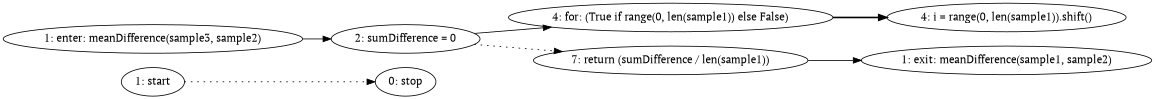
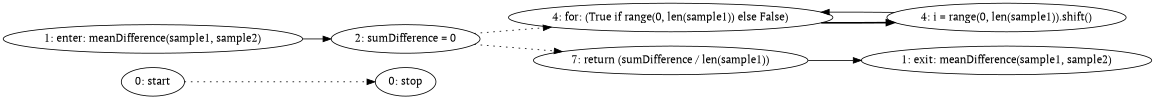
none -> (862, 12)
(509, 31) -> (509, 31)
(153, 39) -> (153, 39)
(153, 82) -> (153, 82)
